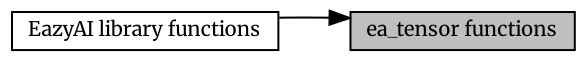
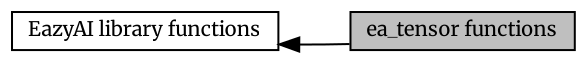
(304, 18) -> (325, 44)
